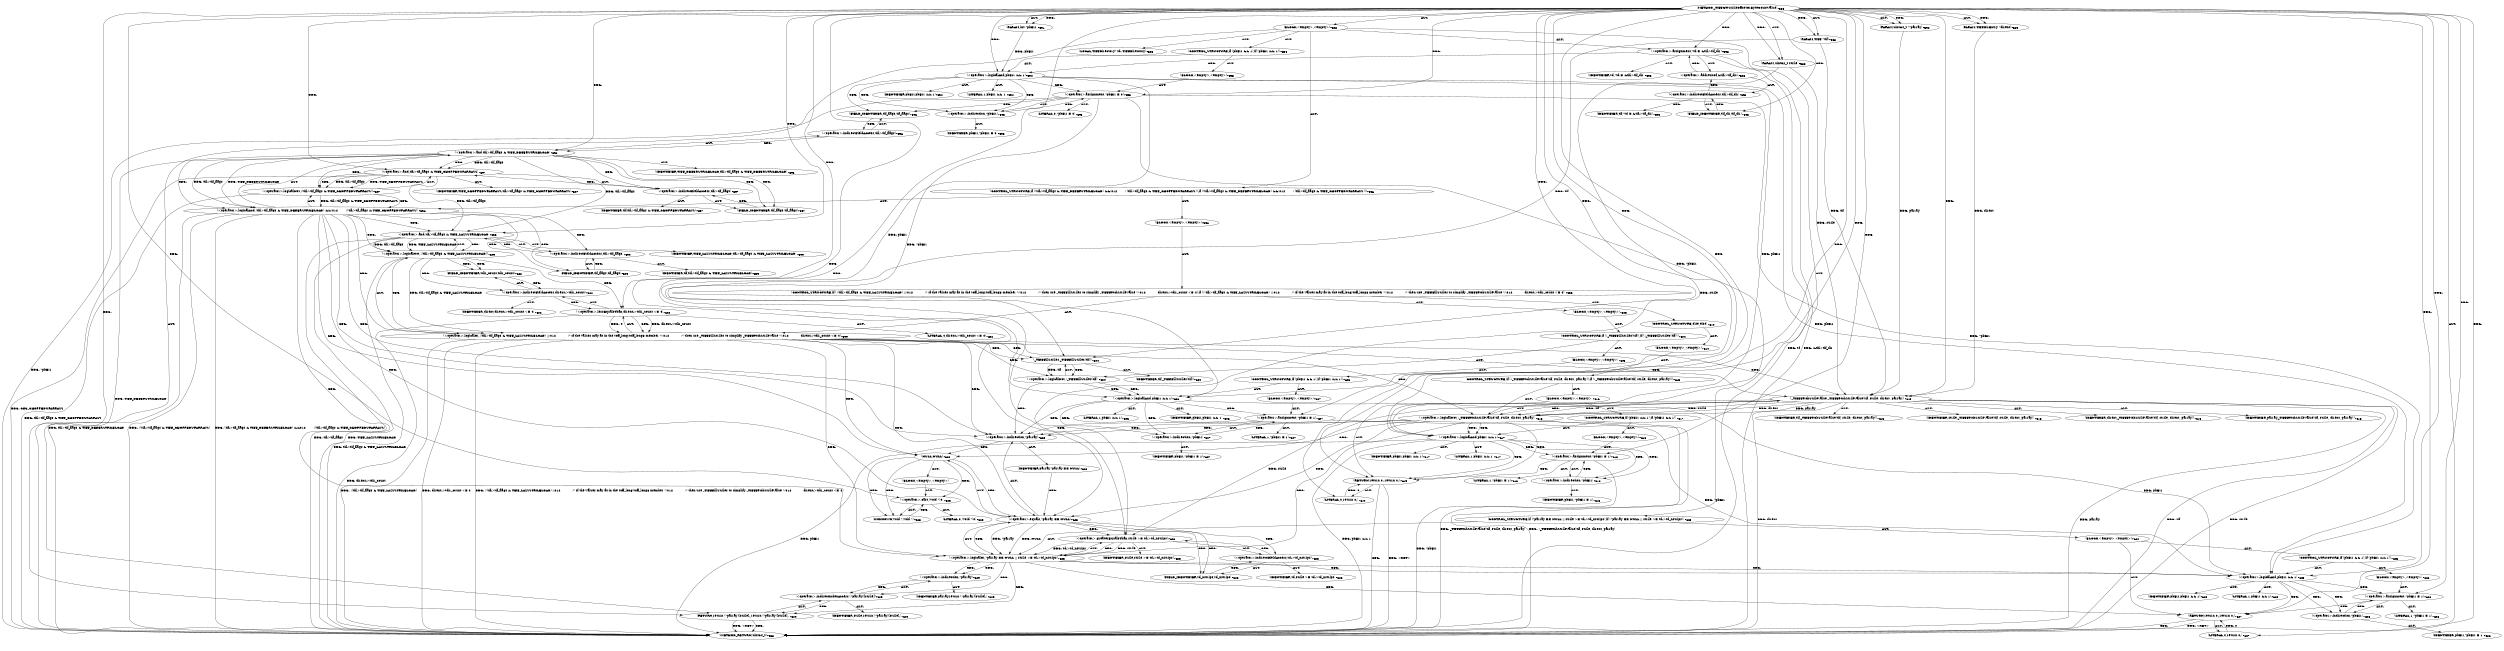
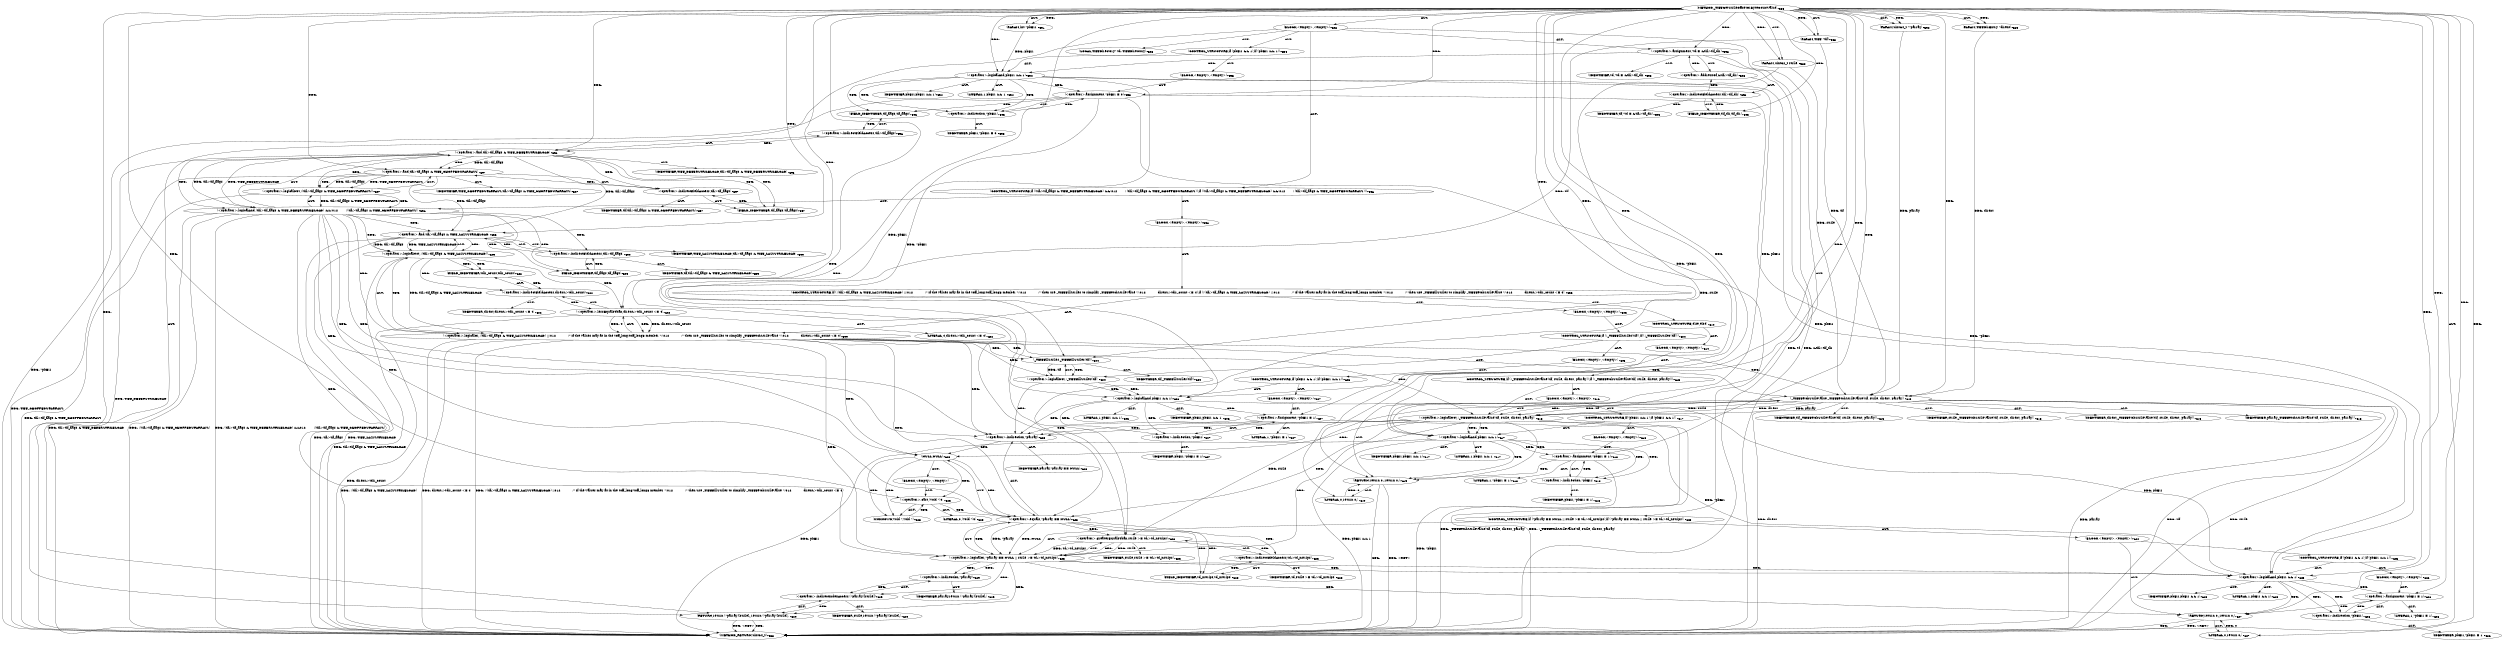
(1060, 114) -> none
(37, 409) -> (37, 409)
(1048, 493) -> (973, 514)
